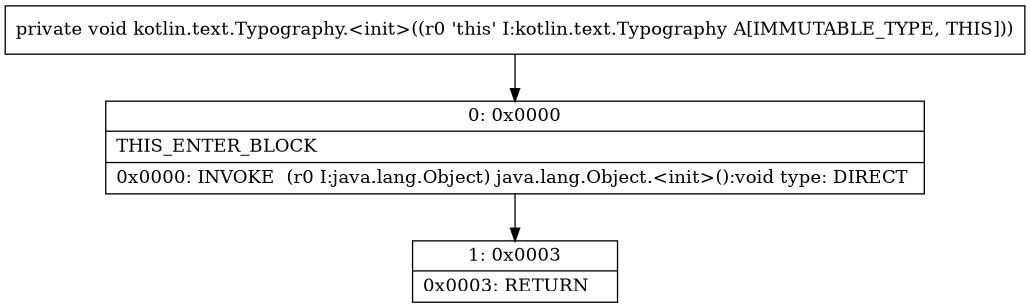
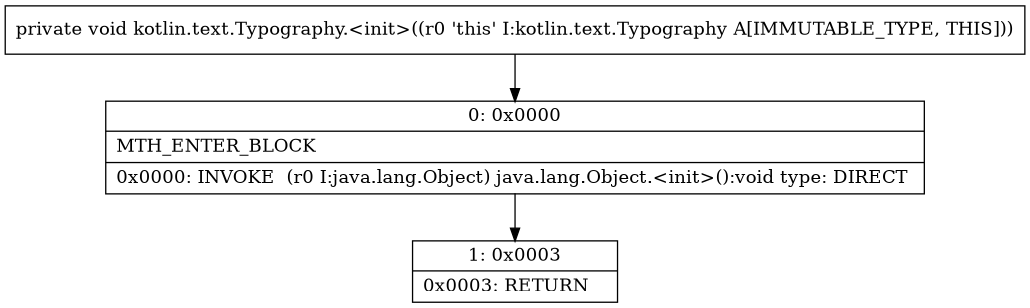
(217, 146) -> (217, 146)
